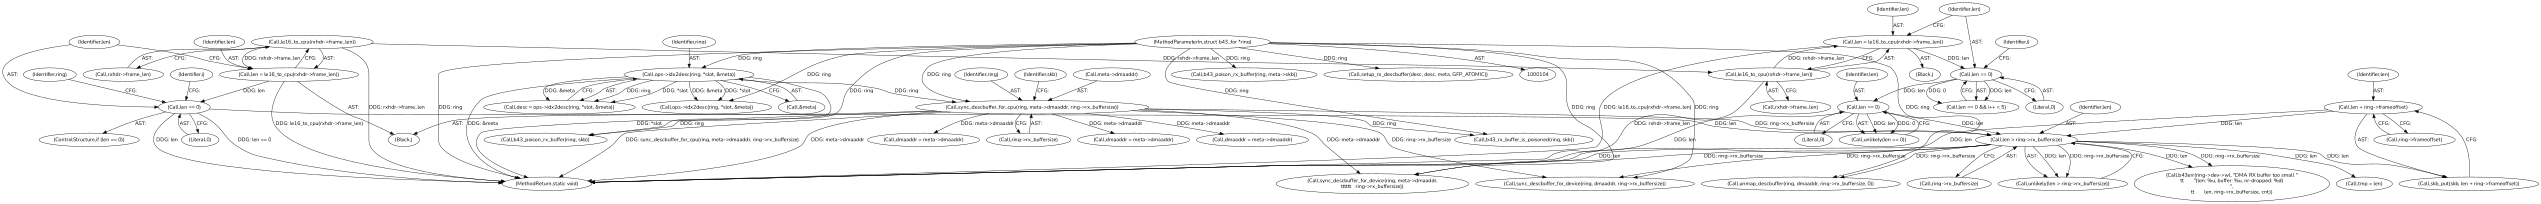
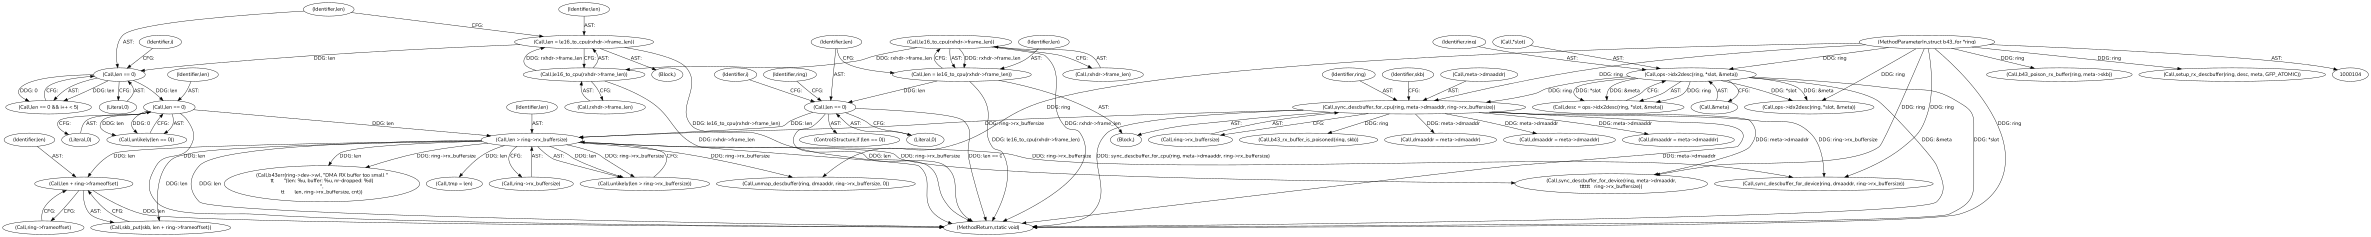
none -> (1513, 42)
(1419, 75) -> (2232, 75)
(1303, 106) -> none
(2202, 123) -> (262, 145)
(546, 140) -> none
